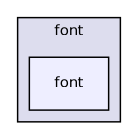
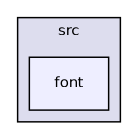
(69, 32) -> (69, 32)
